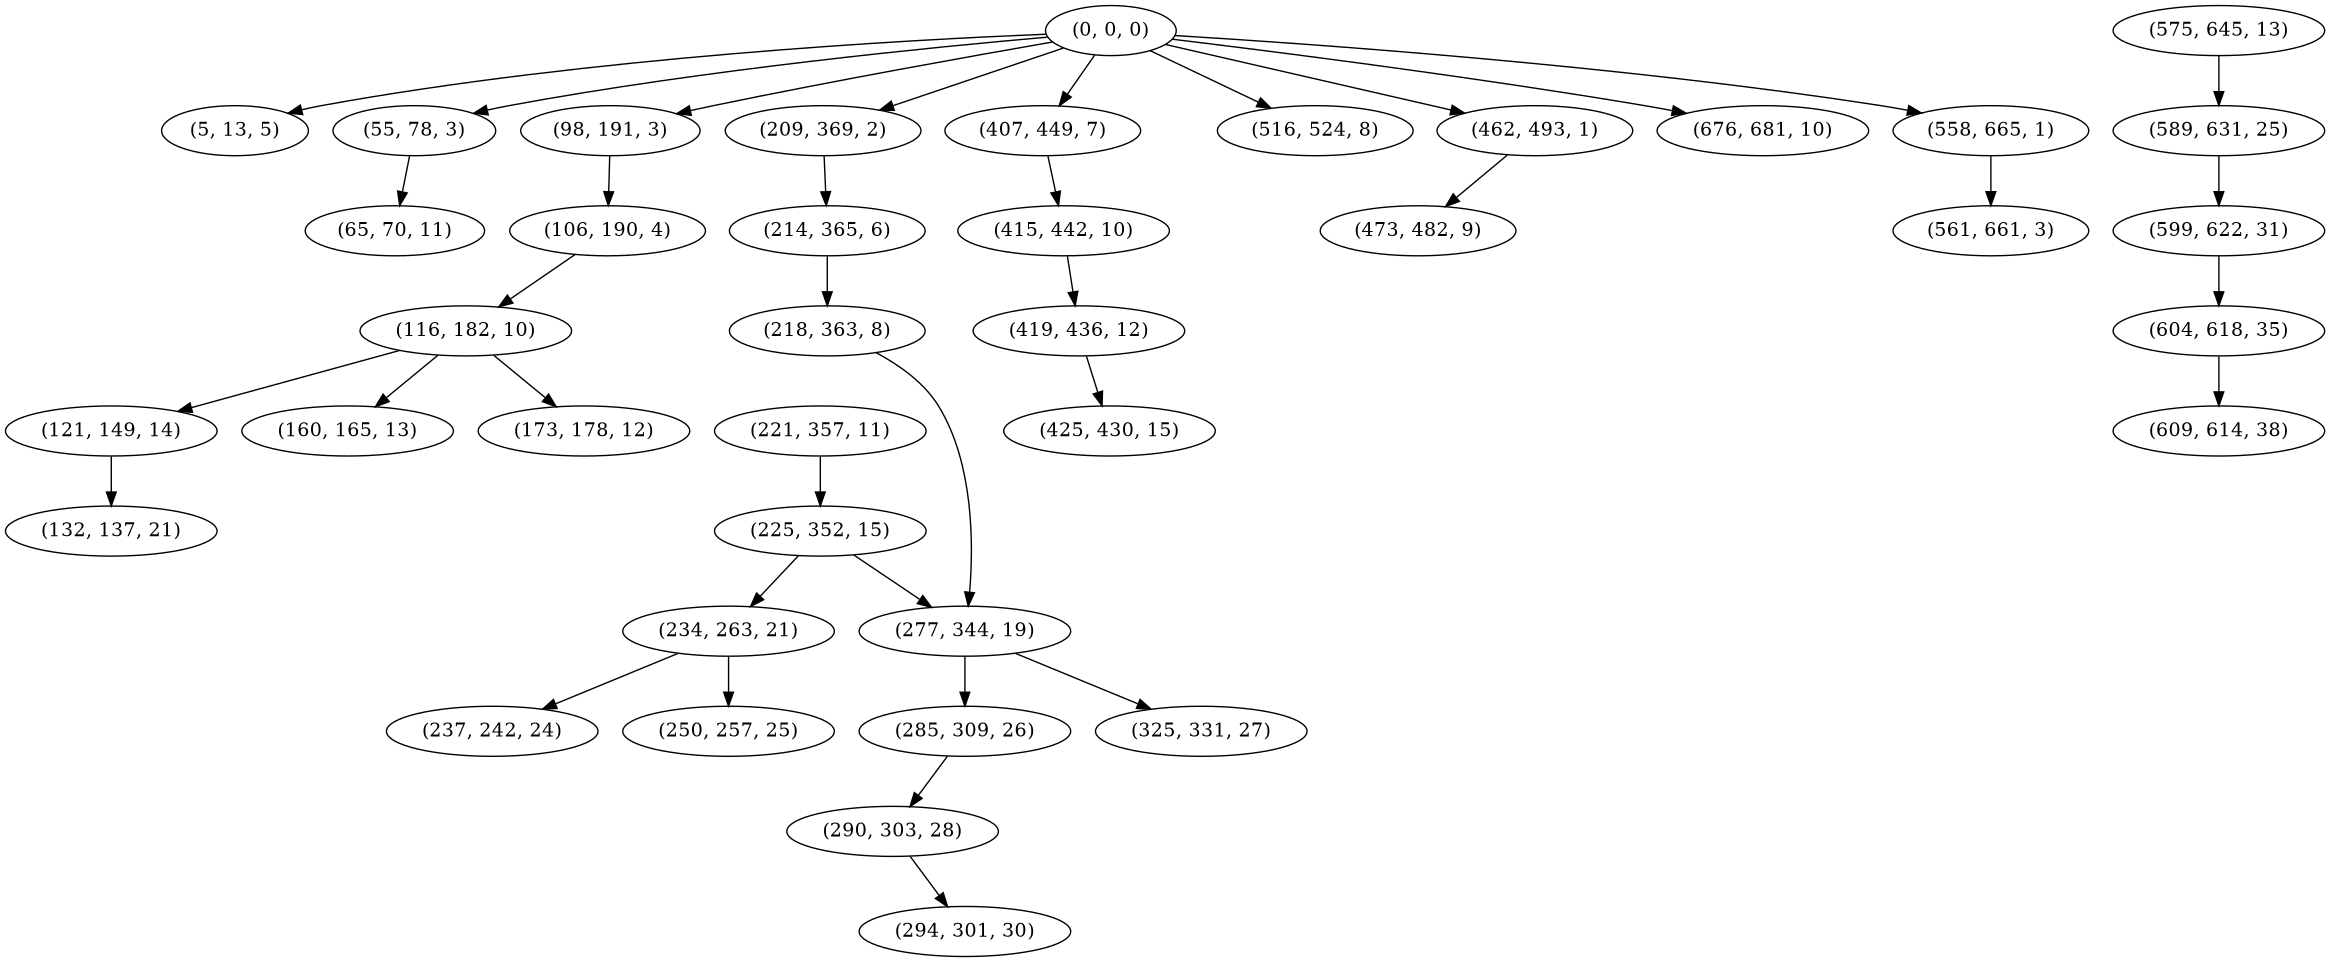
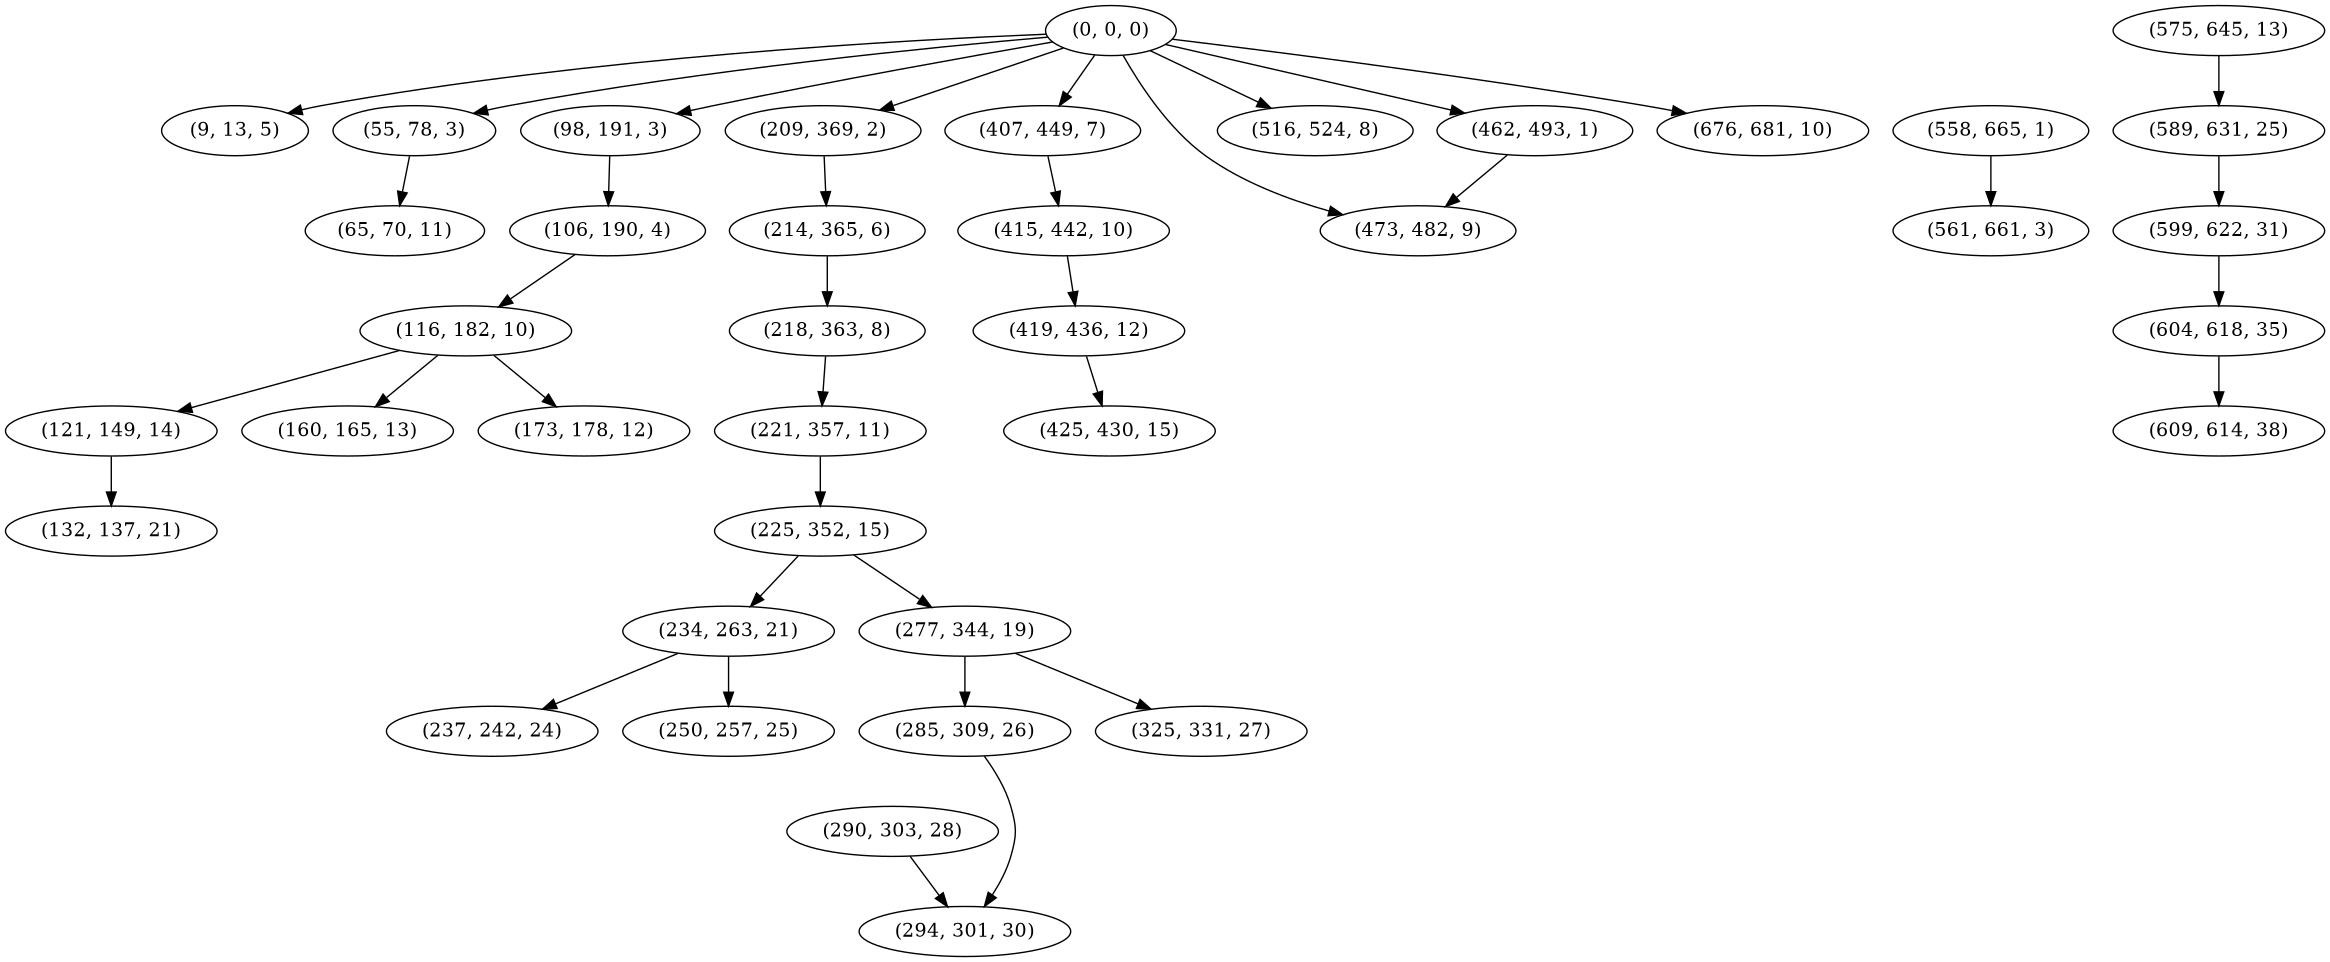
(1542, 64) -> (1208, 157)
(235, 131) -> (235, 131)
(960, 456) -> (824, 374)
(933, 776) -> (1015, 824)
